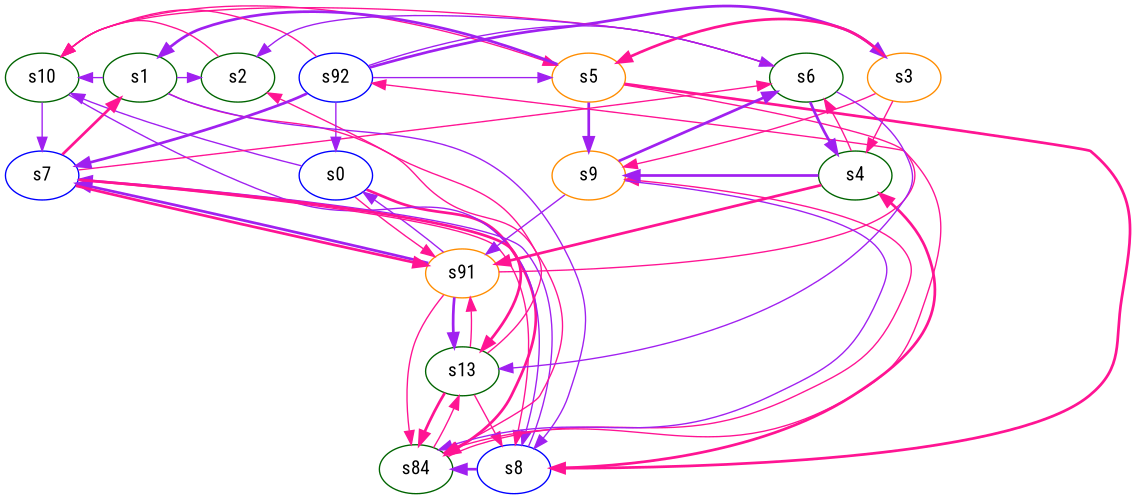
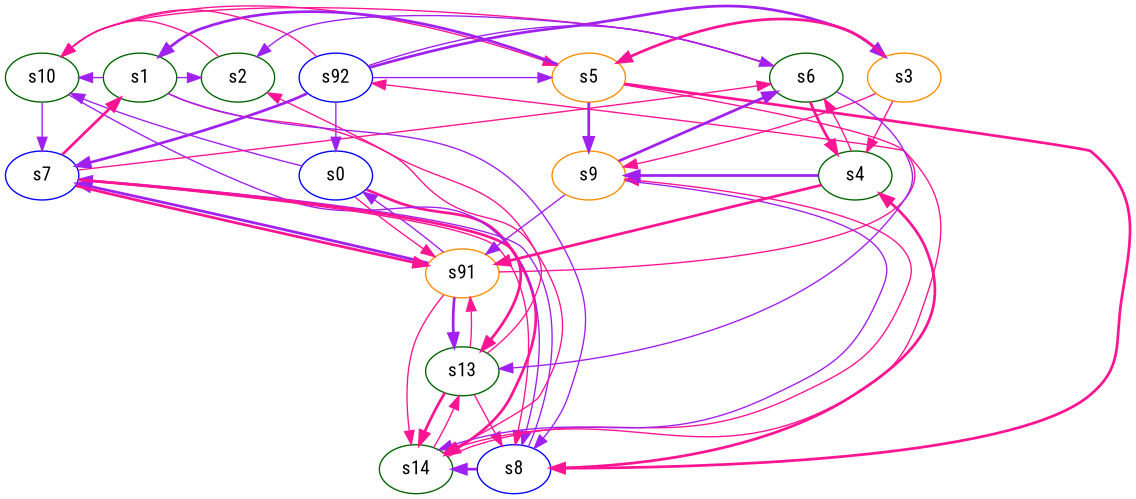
(819, 122) -> (819, 122)
(416, 469) -> (416, 469)
